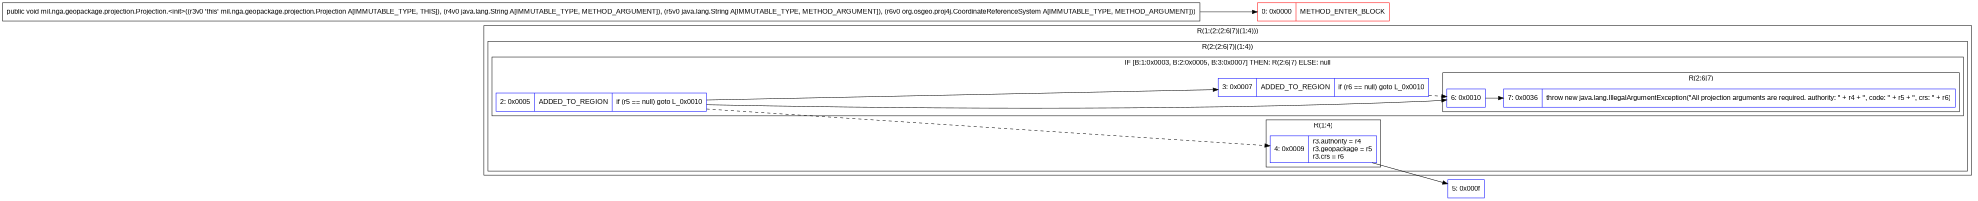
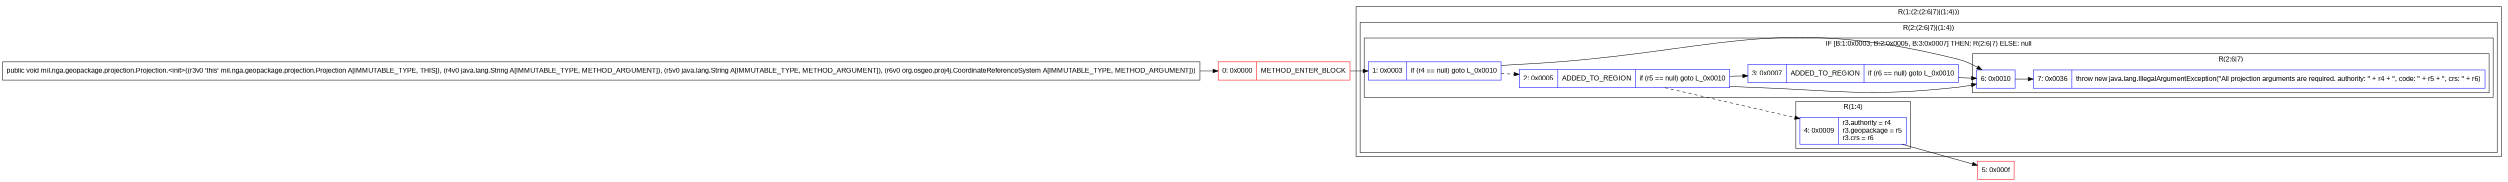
none -> (1435, 71)
(1435, 96) -> (1965, 78)
(1466, 189) -> (1996, 170)
